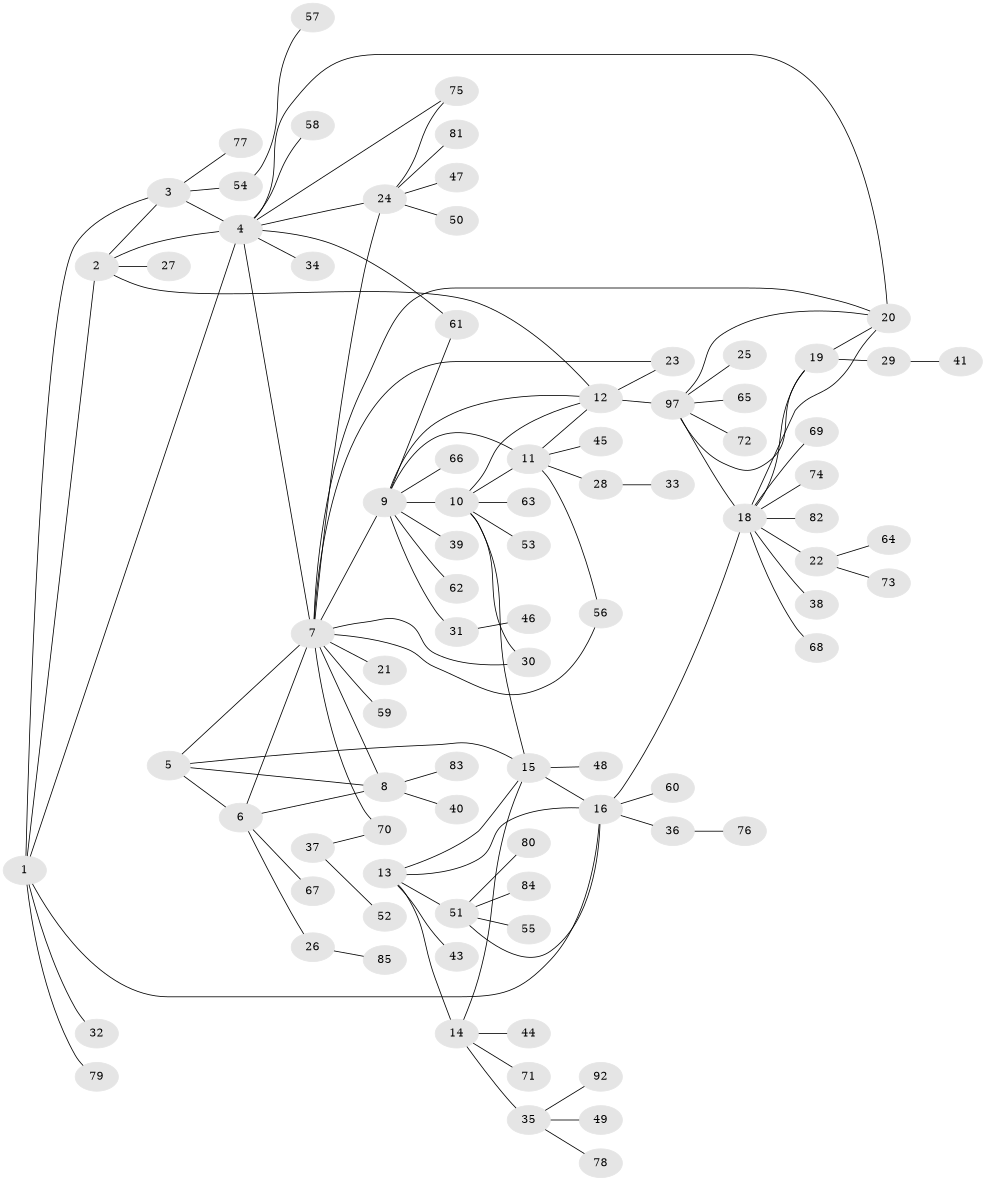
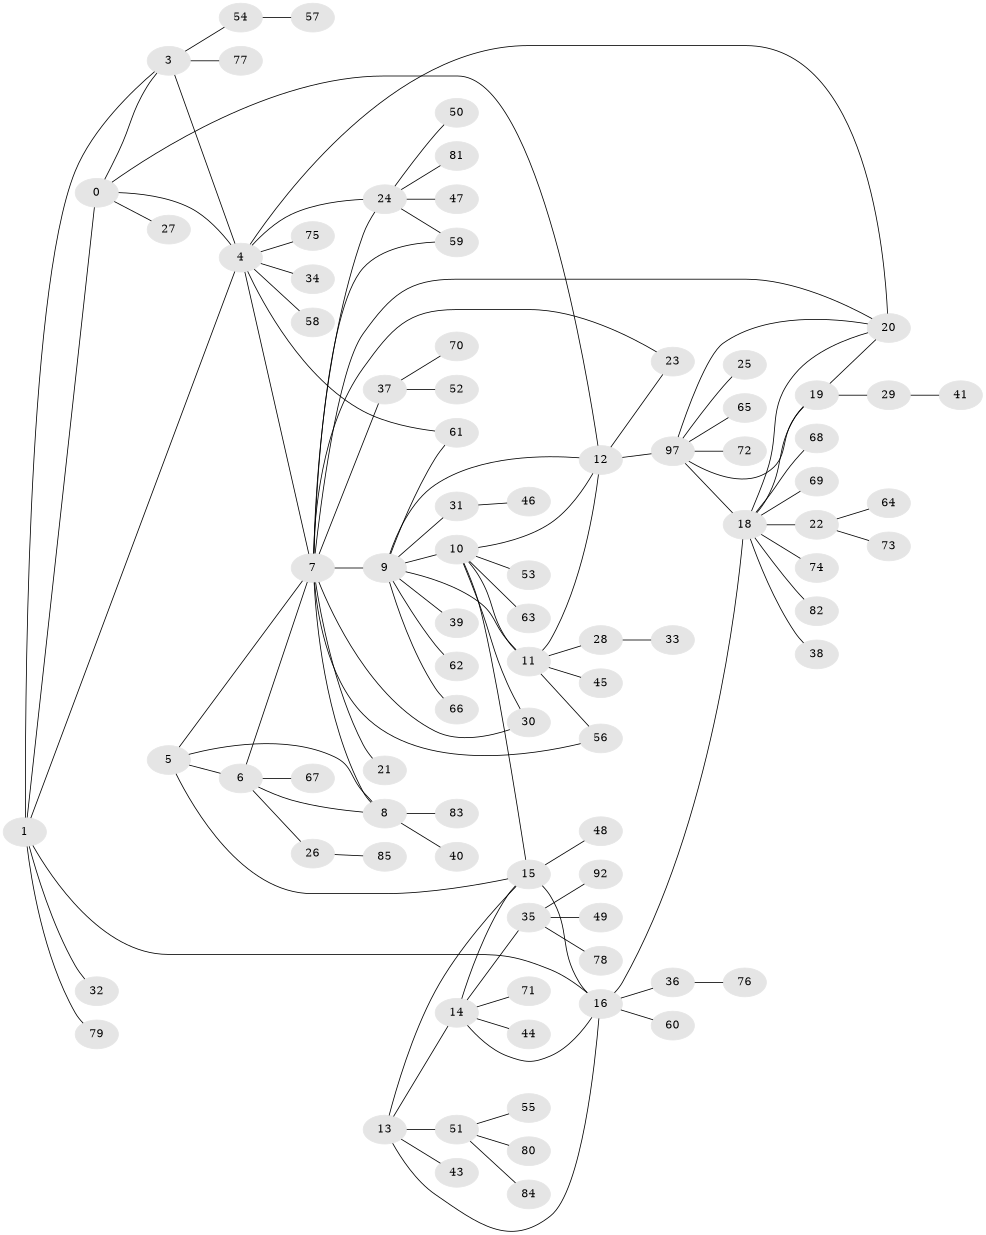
(420, 145) -> (421, 221)
(97, 266) -> (97, 193)
(334, 737) -> (349, 479)
(552, 950) -> (532, 1061)
